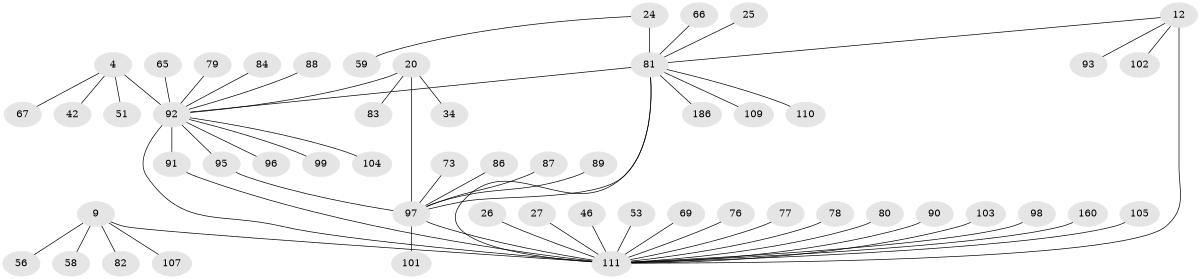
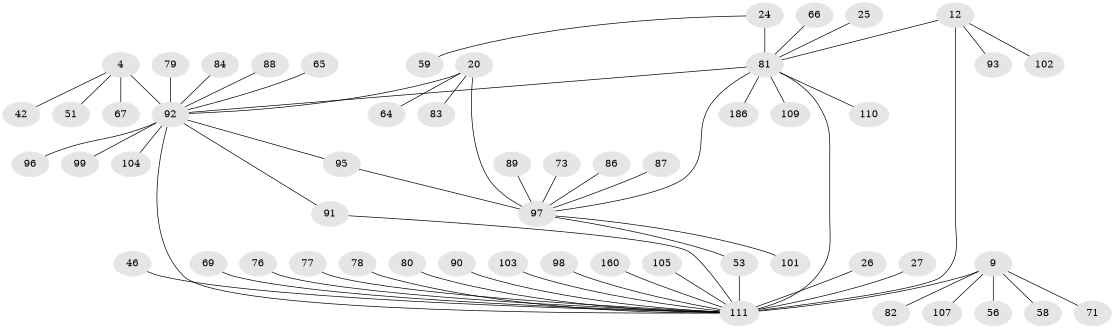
(449, 115) -> (387, 115)
(509, 244) -> (640, 233)
none -> (1093, 313)
